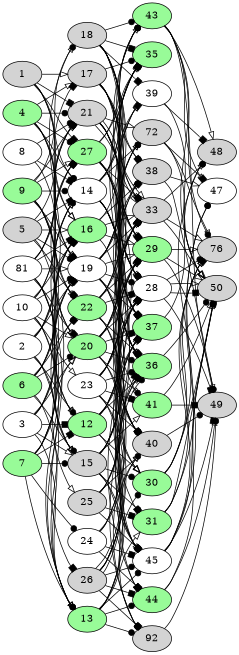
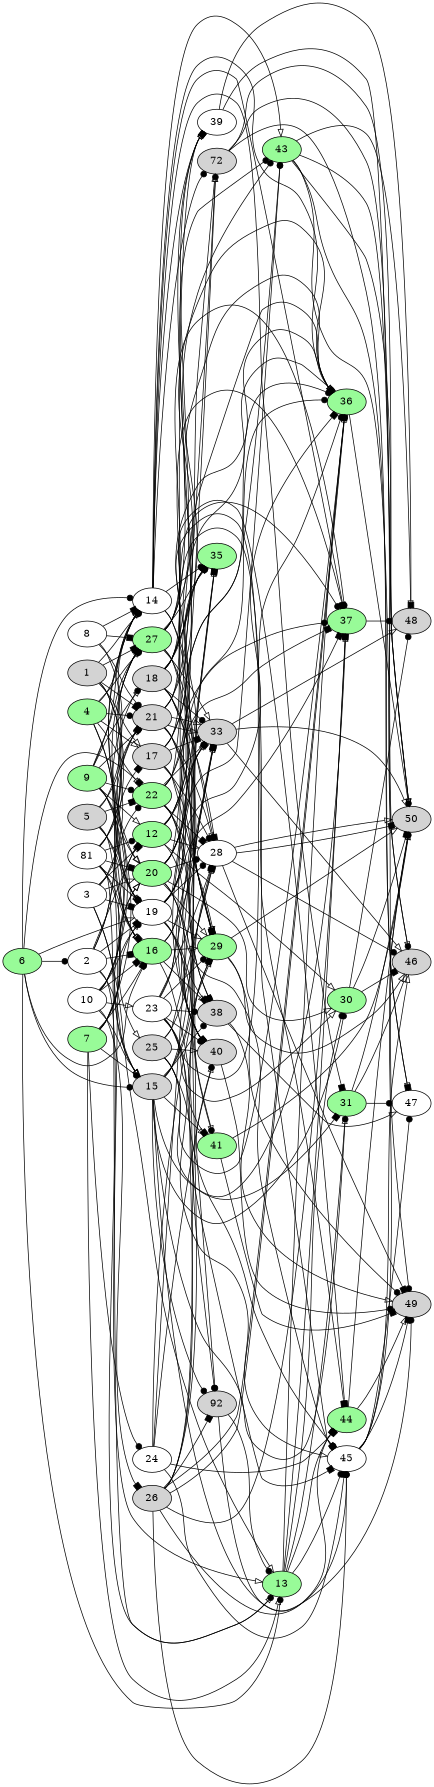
(119, 204) -> none
(217, 249) -> (412, 962)
(52, 368) -> (52, 961)
(120, 380) -> (191, 977)
(117, 628) -> (249, 1499)
none -> (115, 636)
